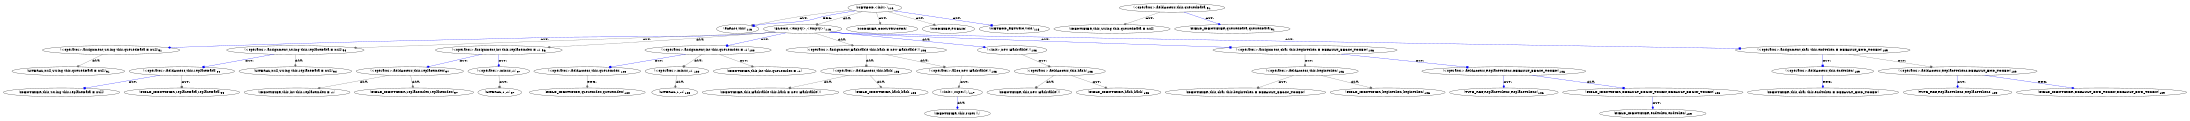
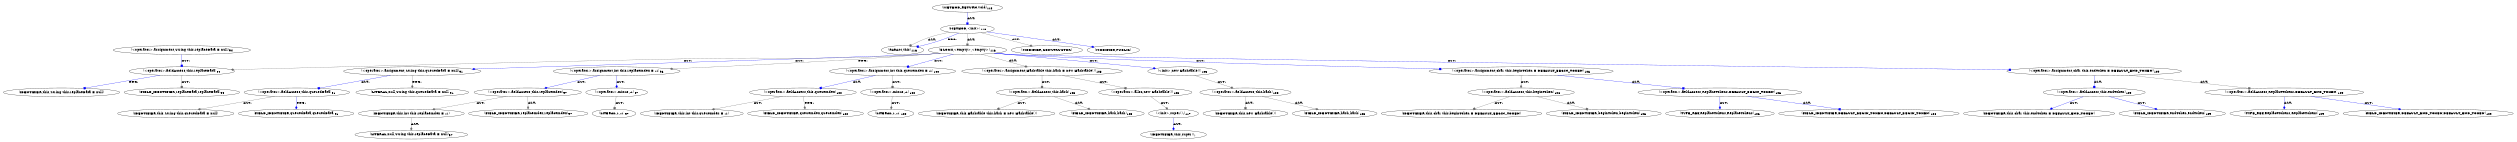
(910, 18) -> (1039, 39)
(942, 18) -> (967, 17)
(1210, 18) -> (302, 103)
(701, 39) -> (864, 61)
(566, 40) -> (587, 61)
(295, 59) -> (411, 123)
(735, 60) -> (749, 103)
(97, 61) -> (417, 82)
(335, 71) -> (451, 134)
(134, 82) -> (134, 82)
none -> (355, 82)
(1828, 82) -> (2075, 103)
(2043, 82) -> (2369, 103)
(1653, 101) -> (2132, 103)
